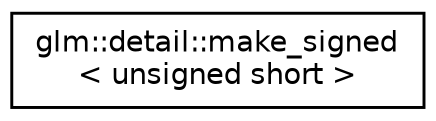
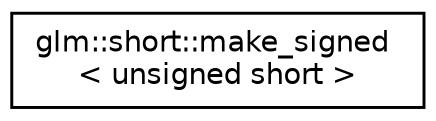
(218, 60) -> (218, 60)
